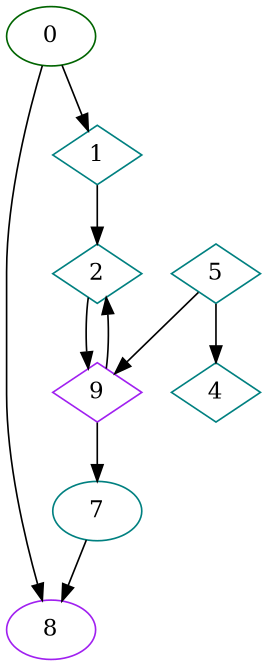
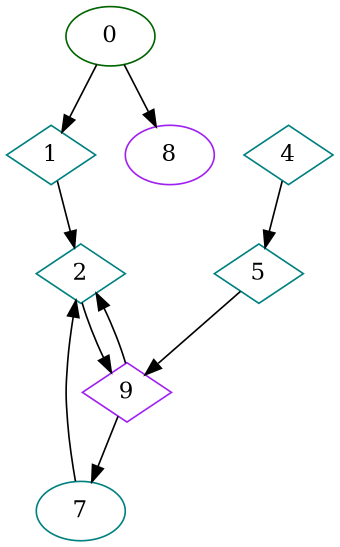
(216, 325) -> (276, 206)
(77, 563) -> (66, 399)
